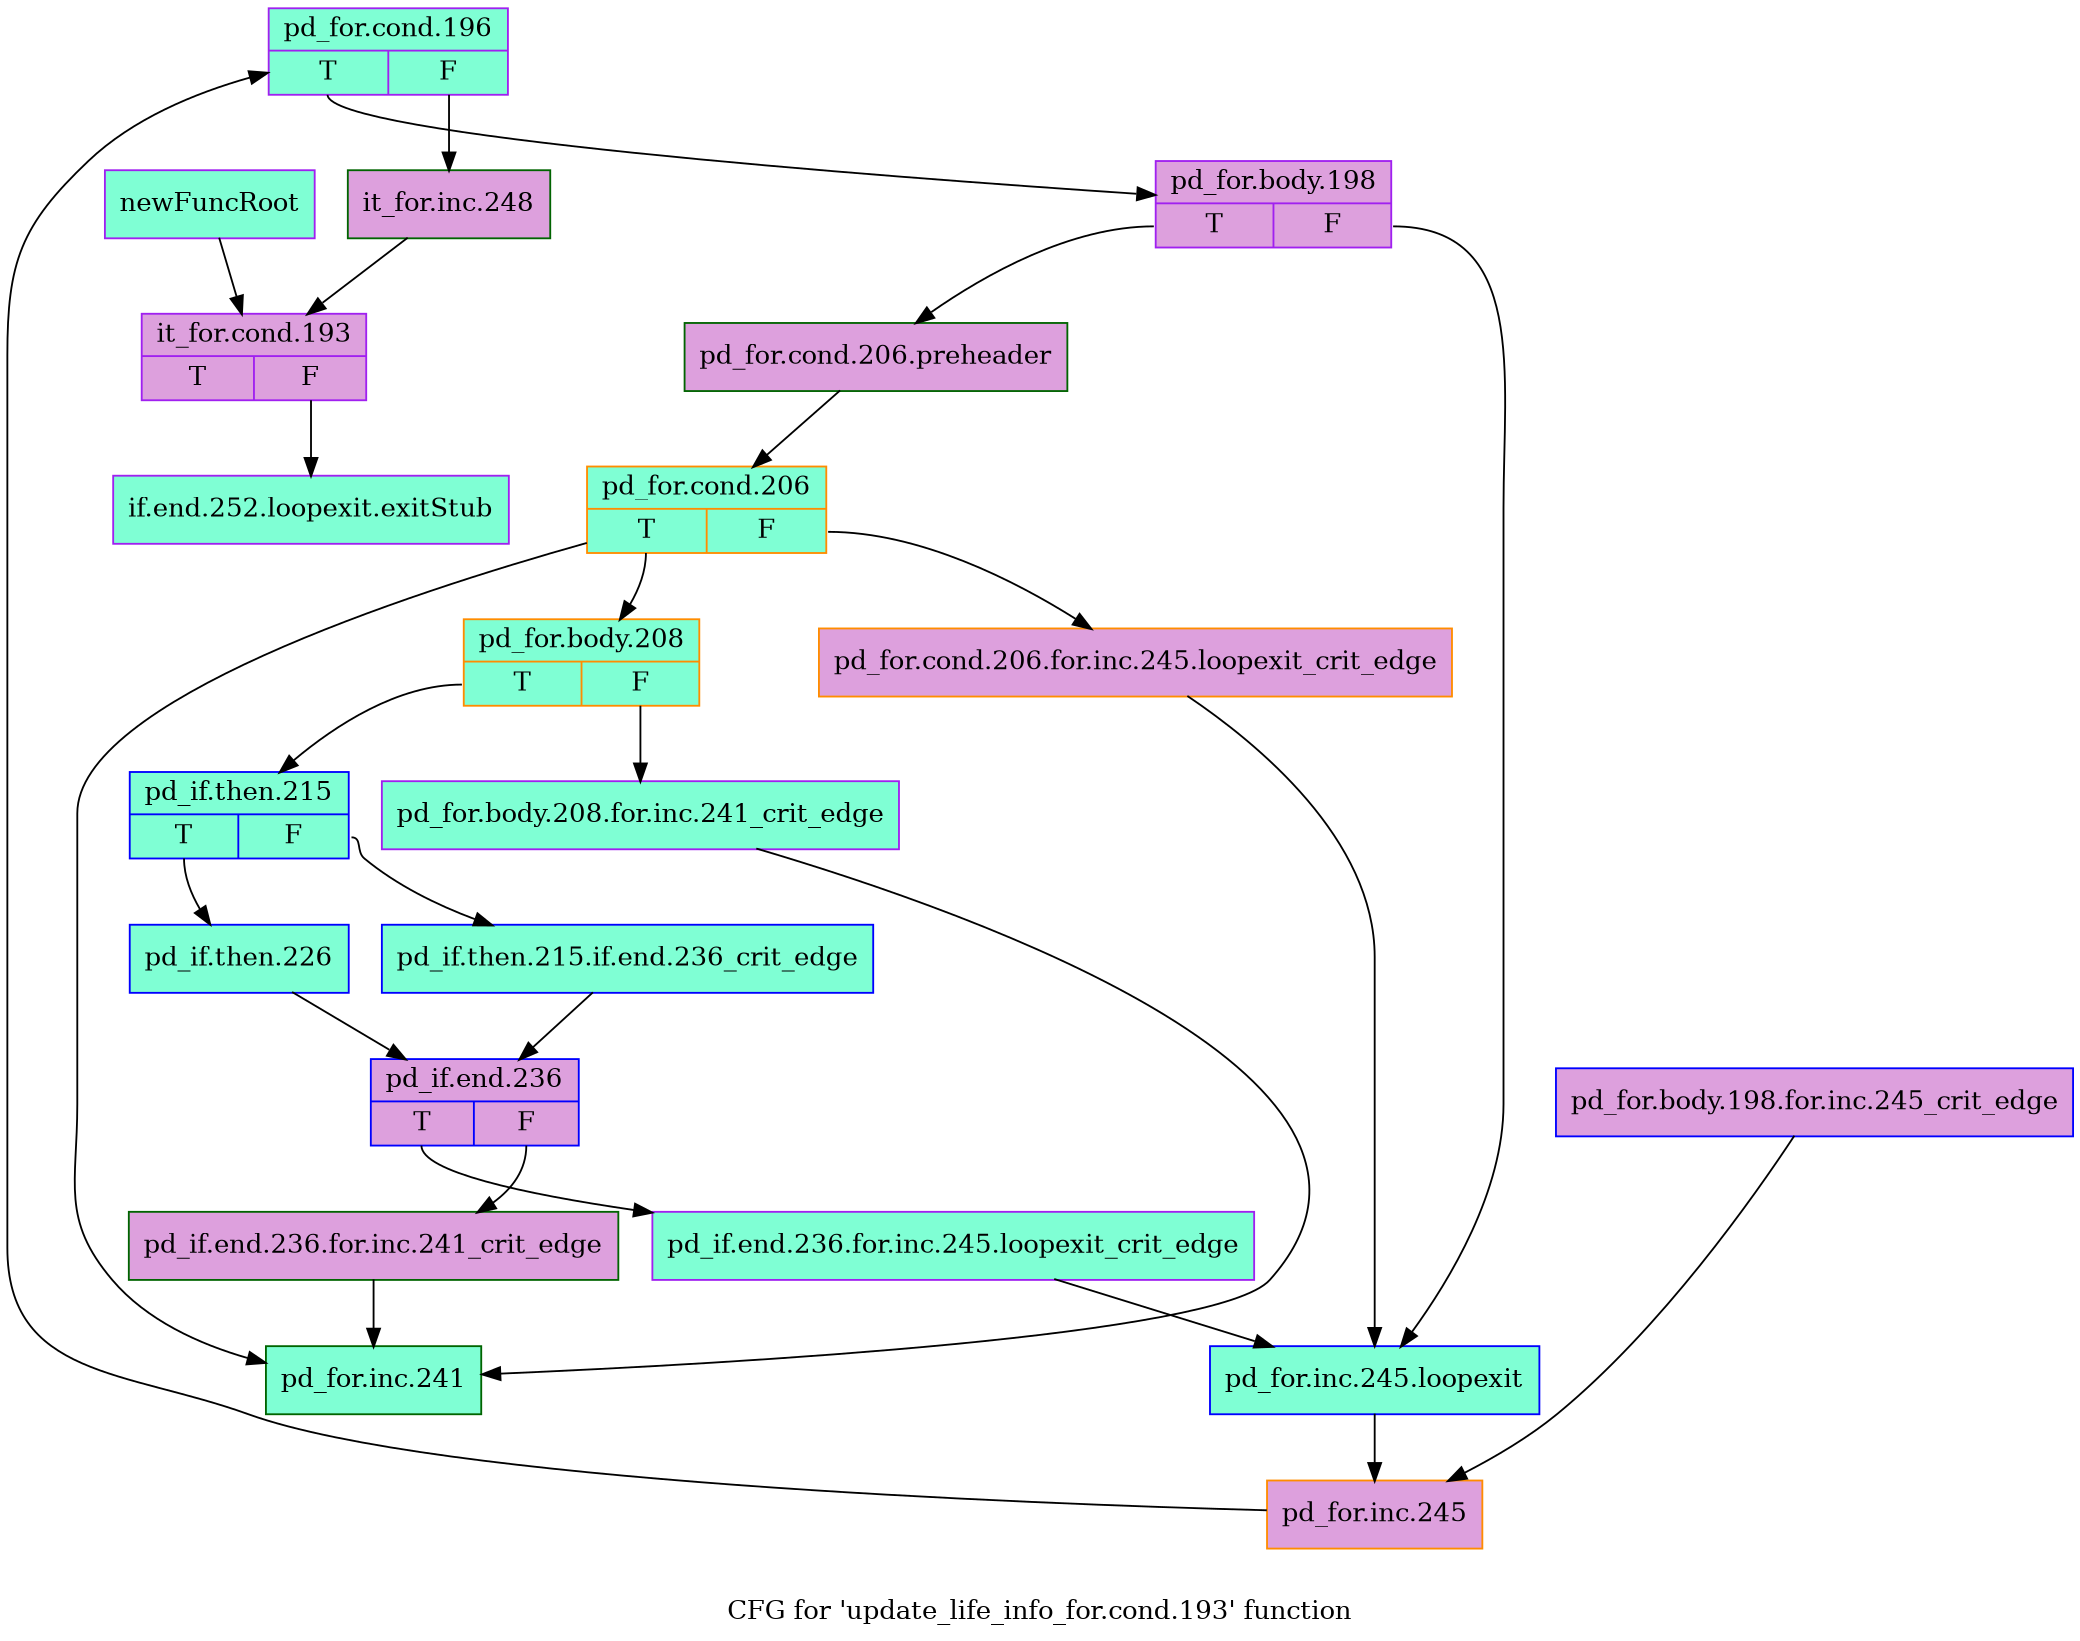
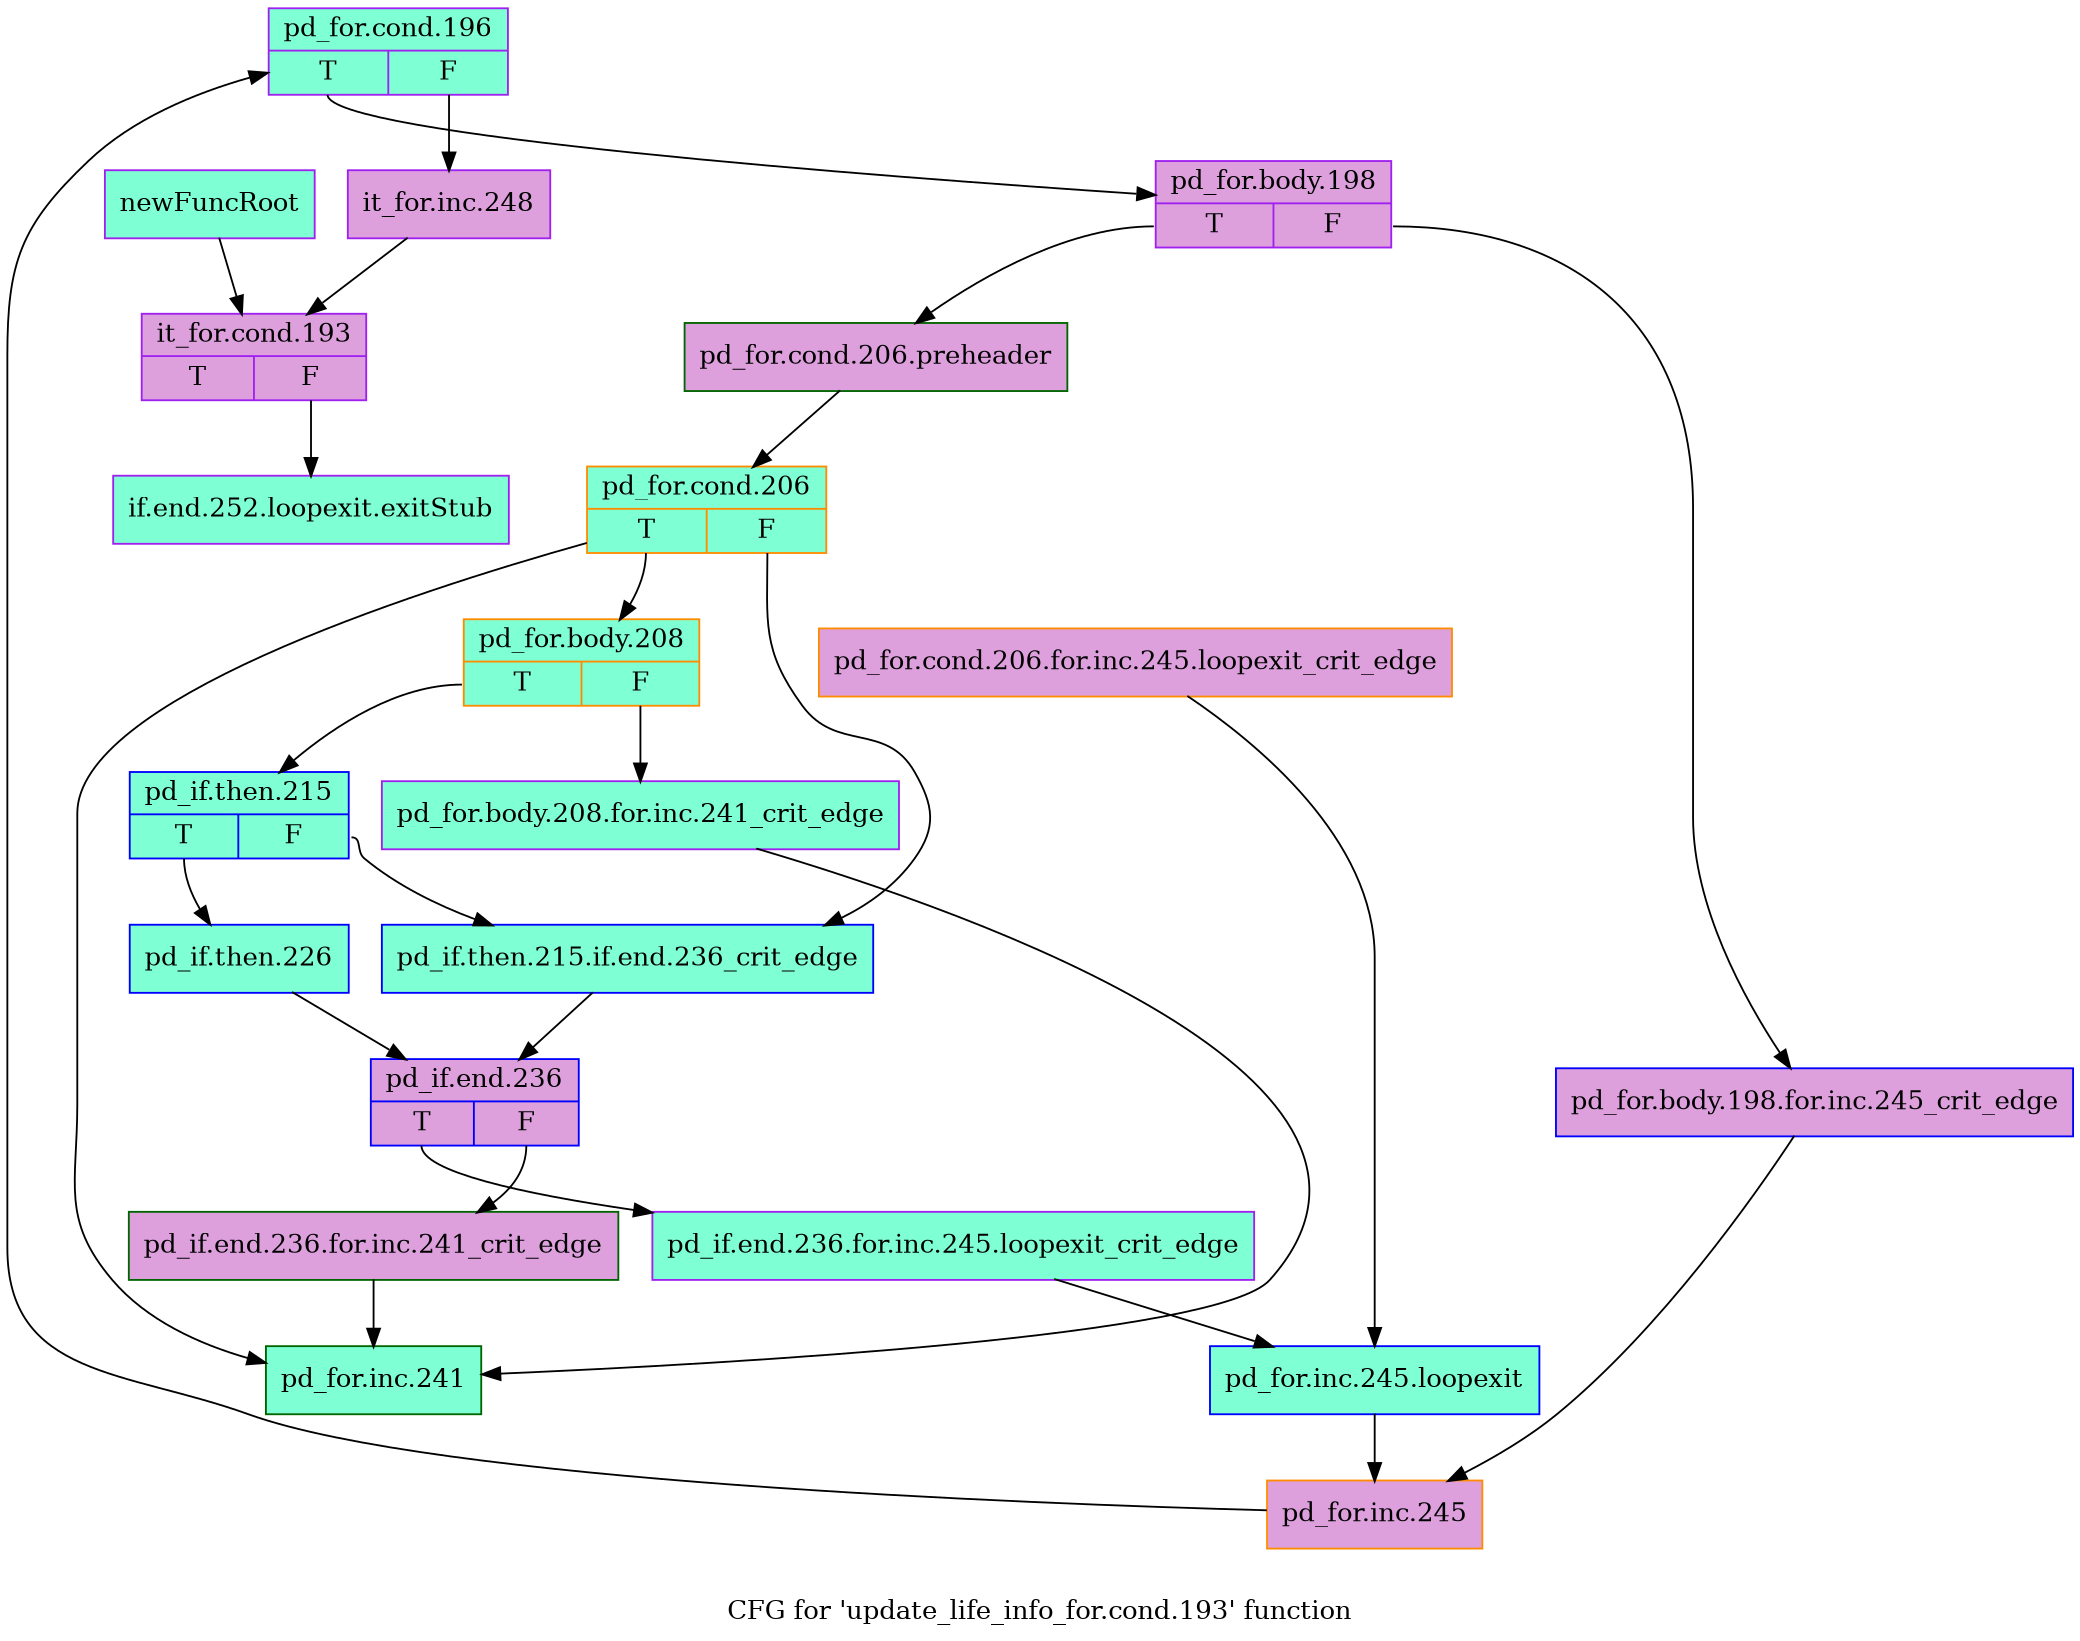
(449, 204) -> (449, 204)
(957, 559) -> (873, 741)
(1504, 758) -> (1693, 557)
